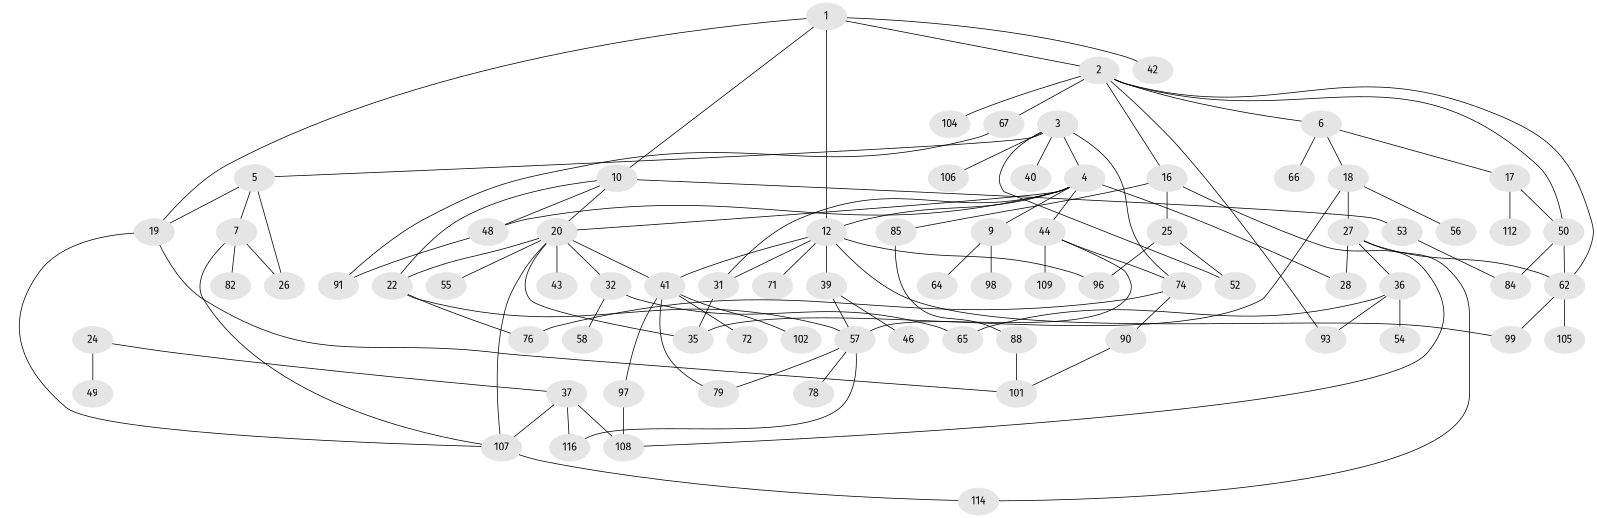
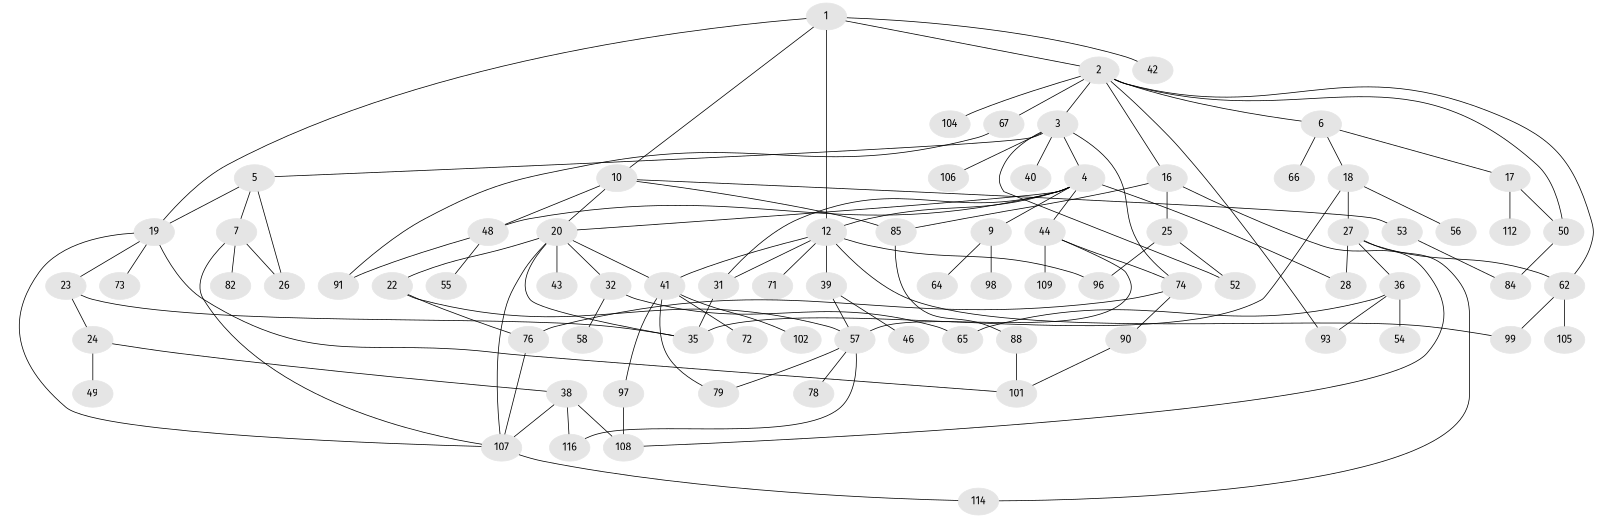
none -> (1078, 97)
(488, 206) -> (758, 200)
(502, 259) -> (464, 263)
(1564, 259) -> none
none -> (66, 286)
none -> (120, 286)
none -> (515, 394)
(567, 394) -> (567, 394)
